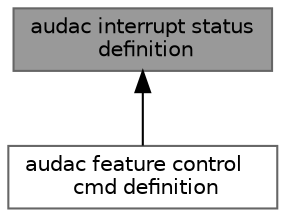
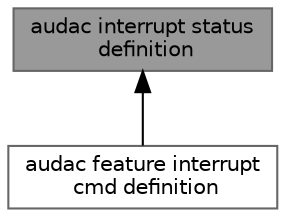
(143, 177) -> (143, 177)
